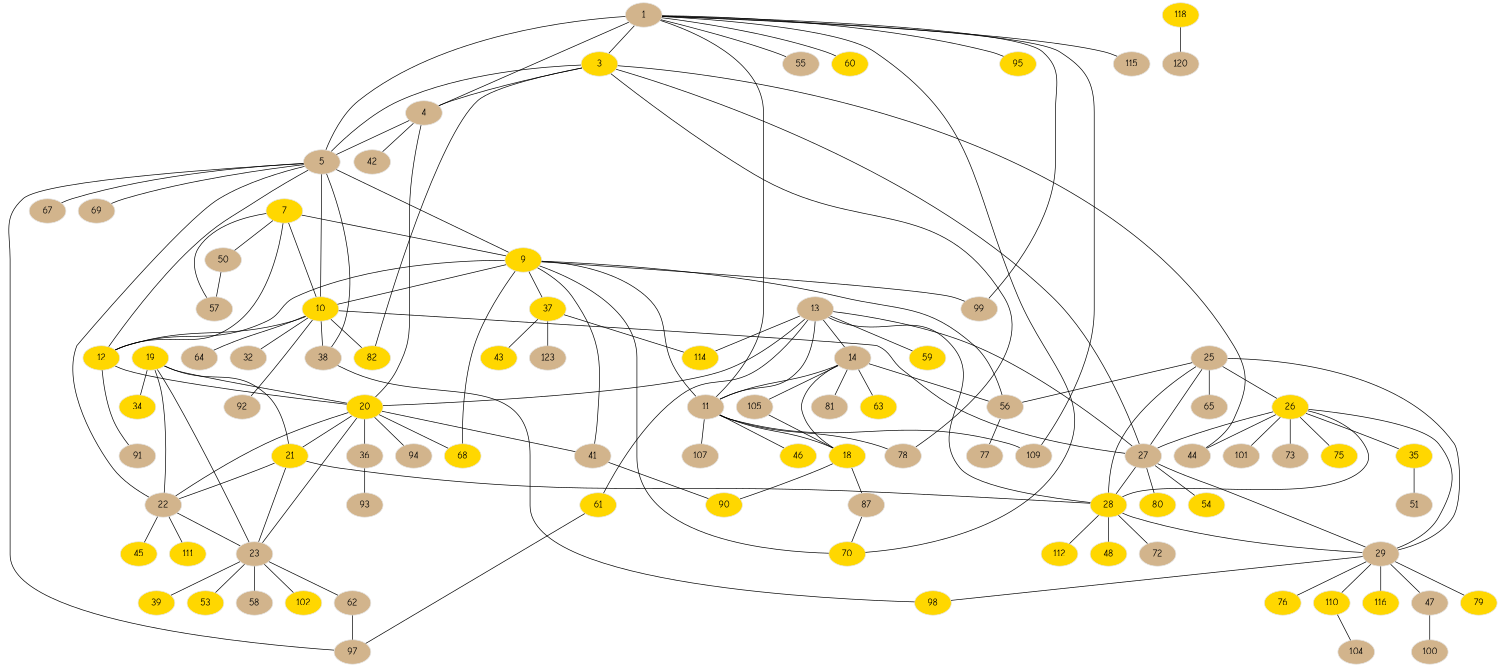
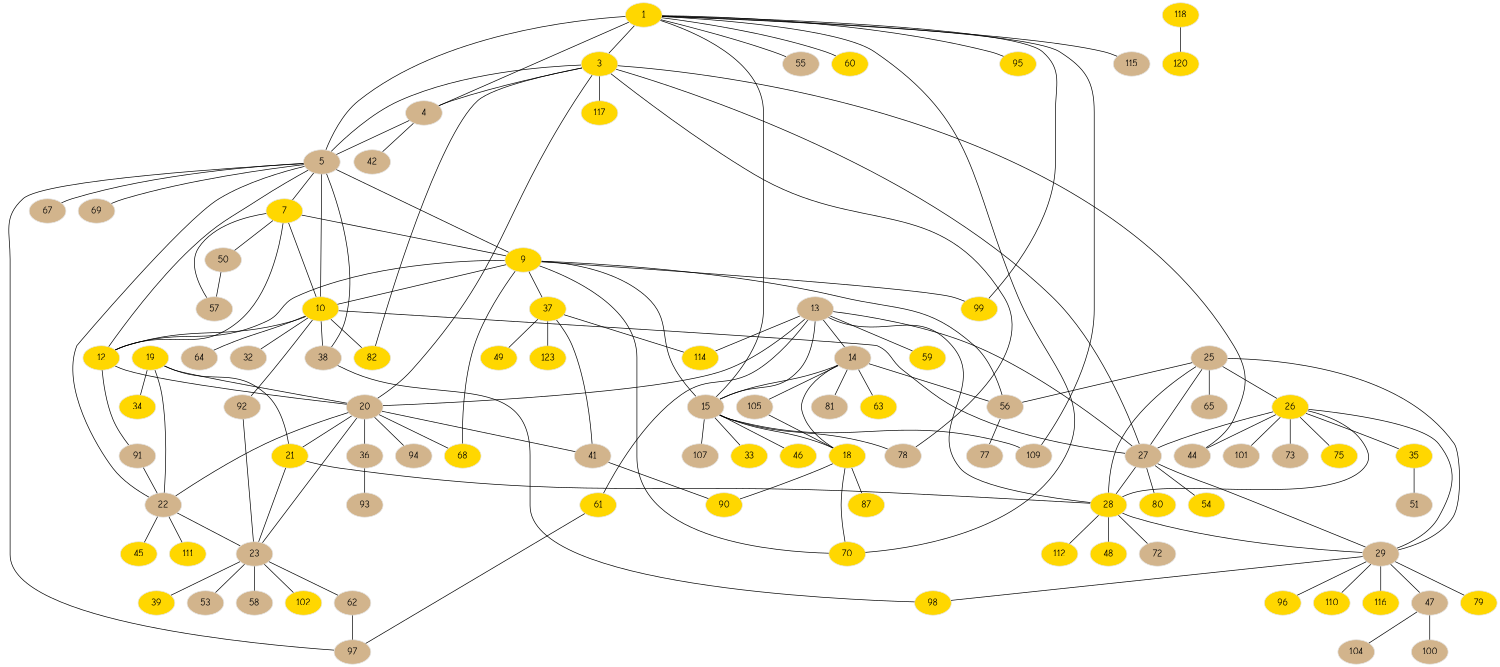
(644, 15) -> (644, 15)
(1181, 64) -> (1181, 64)
none -> (599, 113)
none -> (303, 186)
(410, 258) -> (502, 237)
(979, 309) -> (979, 309)
(596, 345) -> (583, 379)
(499, 358) -> (499, 358)
(548, 358) -> (548, 358)
(365, 407) -> (365, 407)
(706, 407) -> (706, 407)
(205, 455) -> (248, 480)
none -> (749, 456)
(227, 481) -> (150, 481)
(866, 505) -> (866, 505)
(857, 530) -> (841, 505)
(205, 603) -> (205, 603)
(1283, 603) -> (1283, 603)
(1344, 628) -> (1393, 628)
